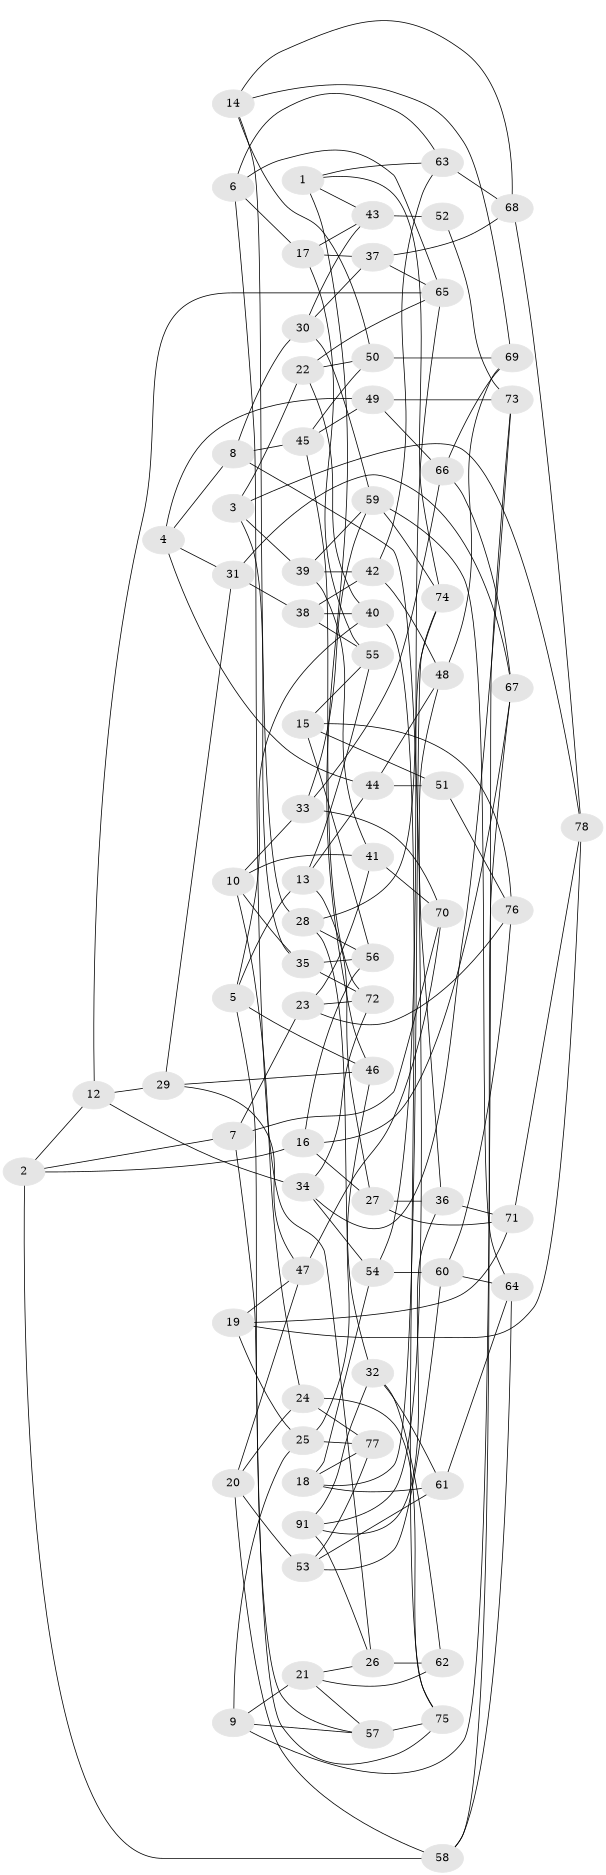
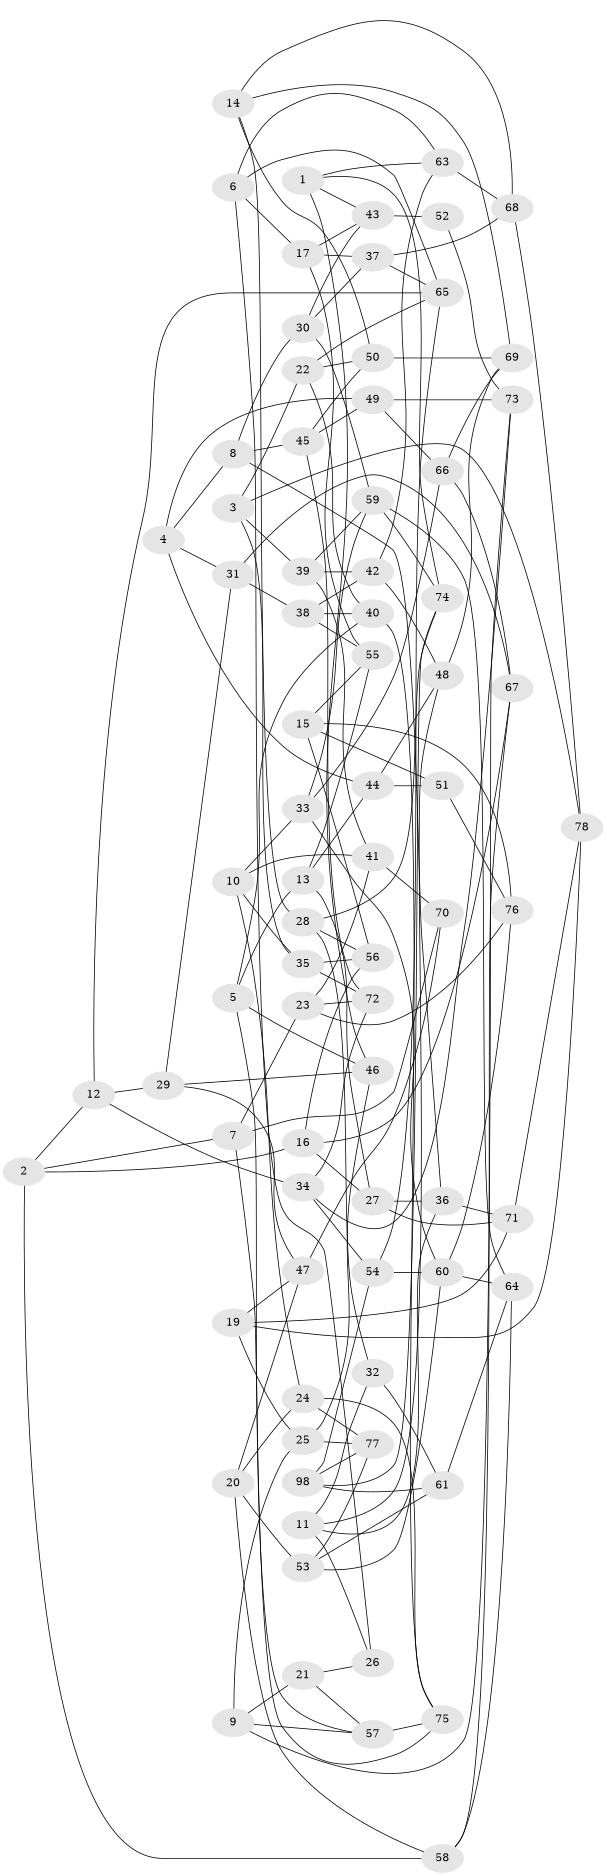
(395, 837) -> (407, 981)
(303, 1482) -> (303, 1482)
(303, 1525) -> (303, 1525)
(443, 1663) -> none
